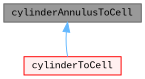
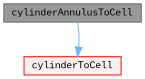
(66, 44) -> (79, 35)
